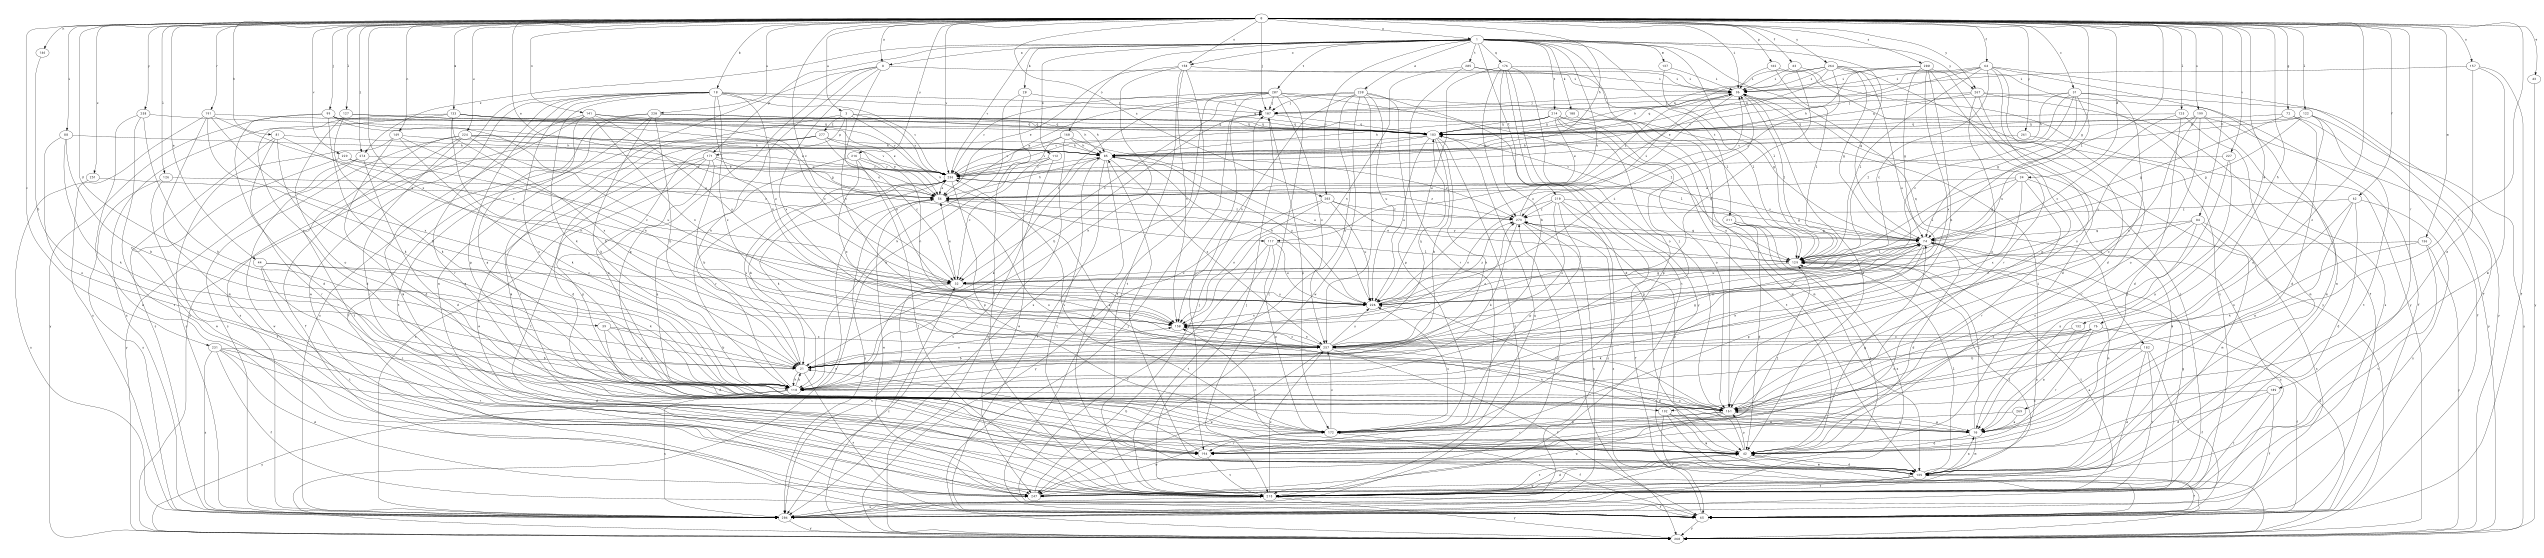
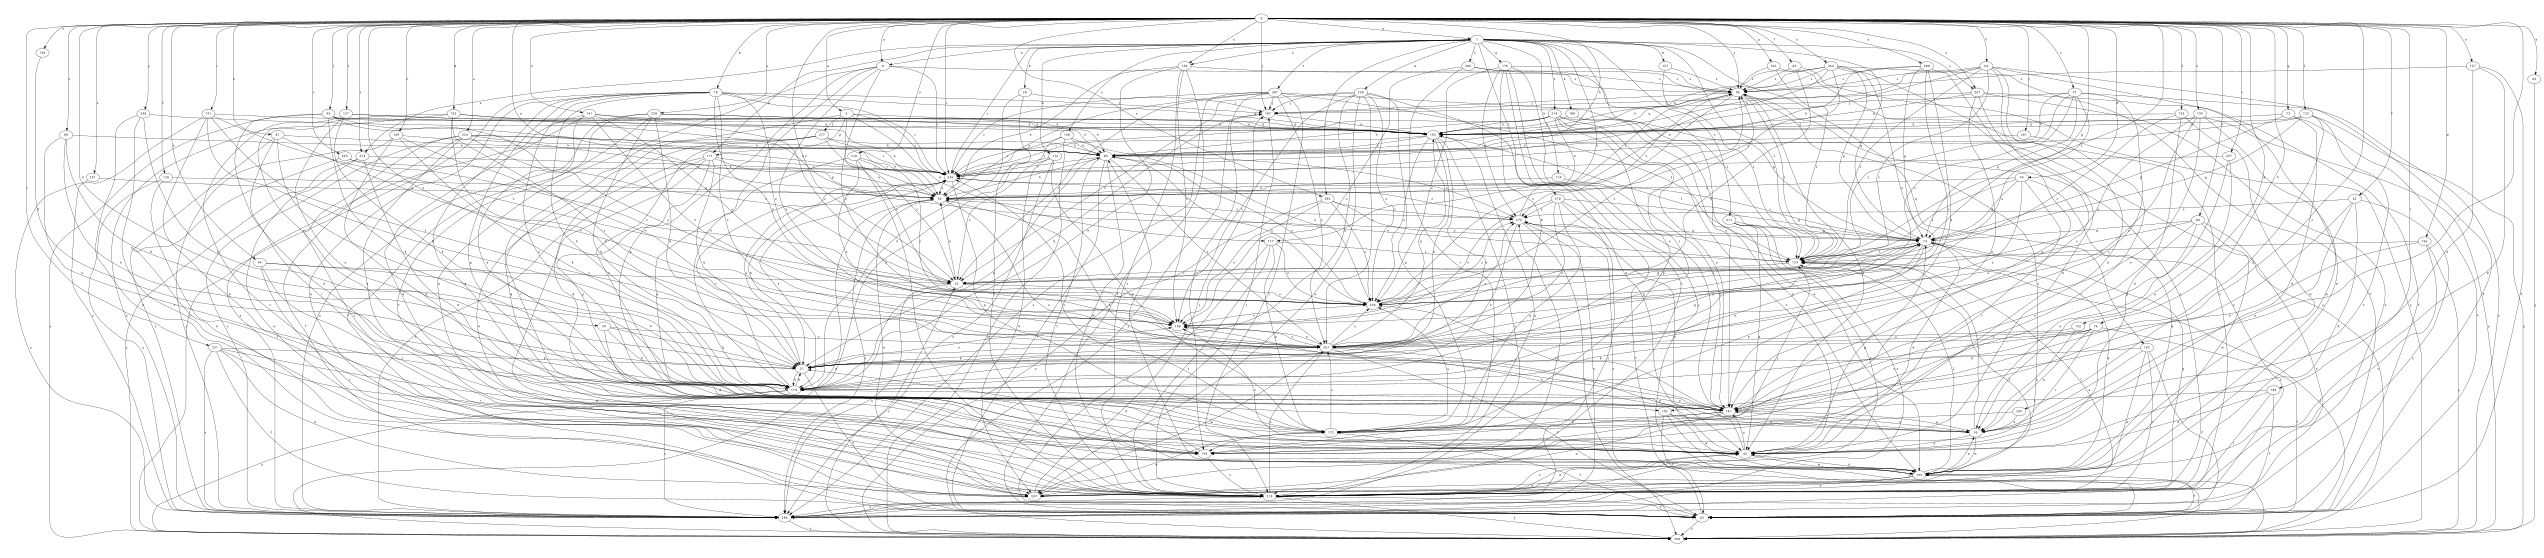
(769, 123) -> (936, 101)
none -> (1559, 177)
(1302, 273) -> (1158, 322)
none -> (603, 418)
(1707, 421) -> none
